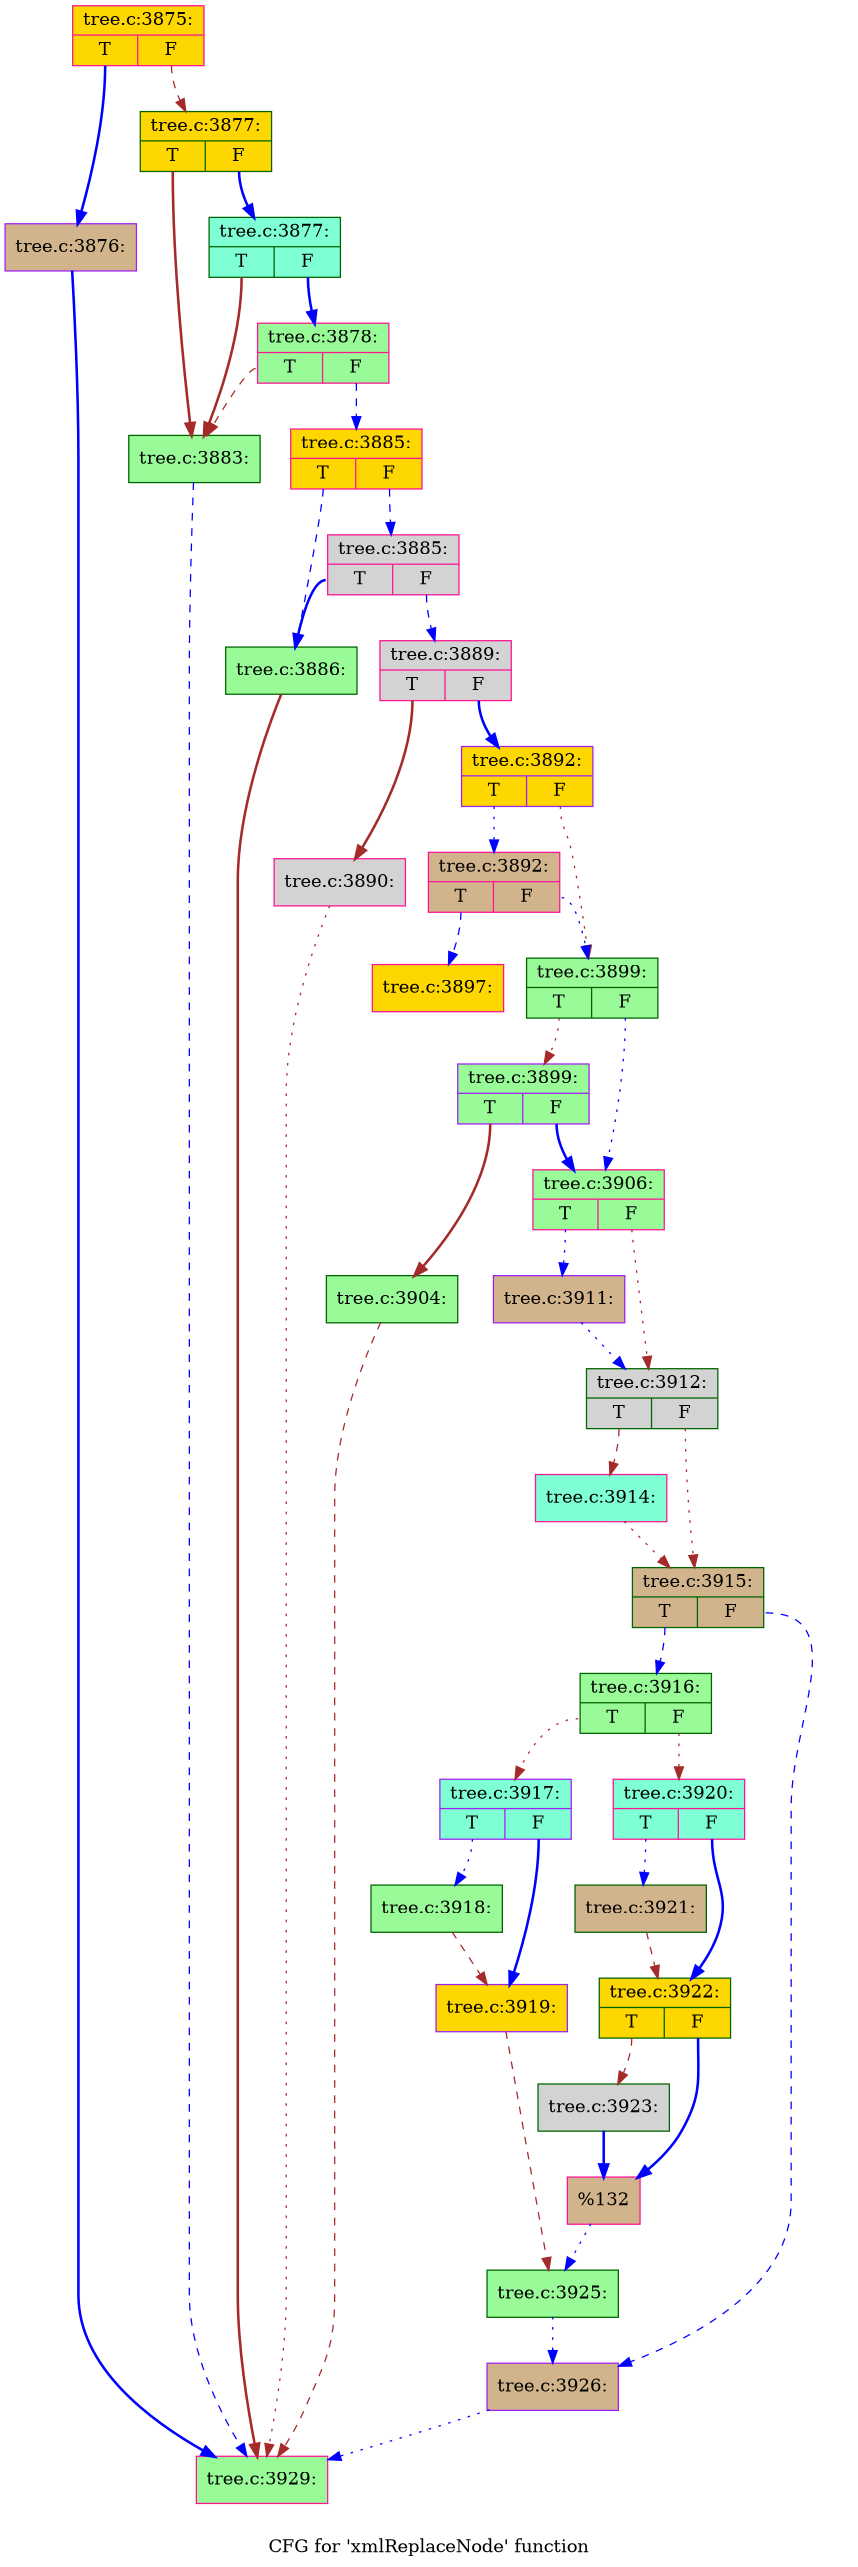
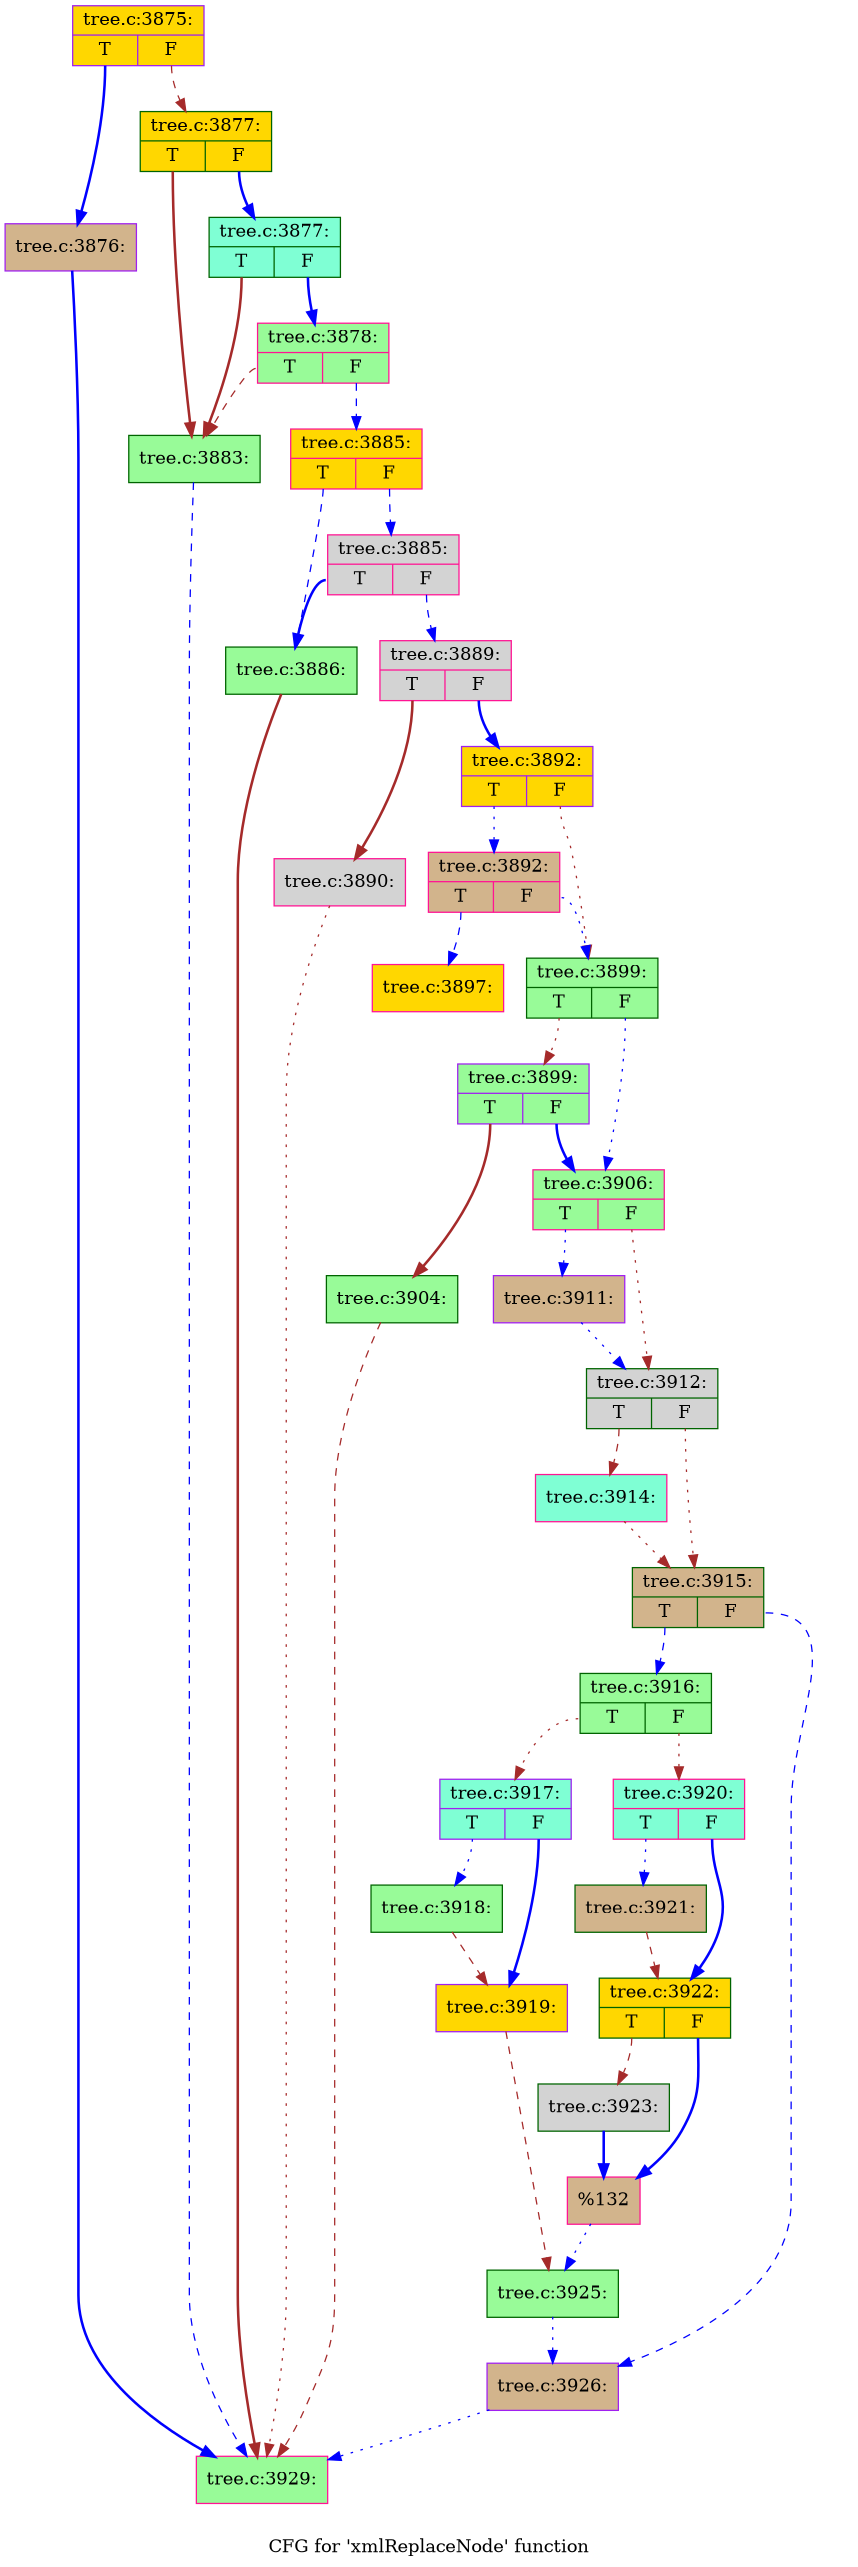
(138, 36) -> (138, 36)
